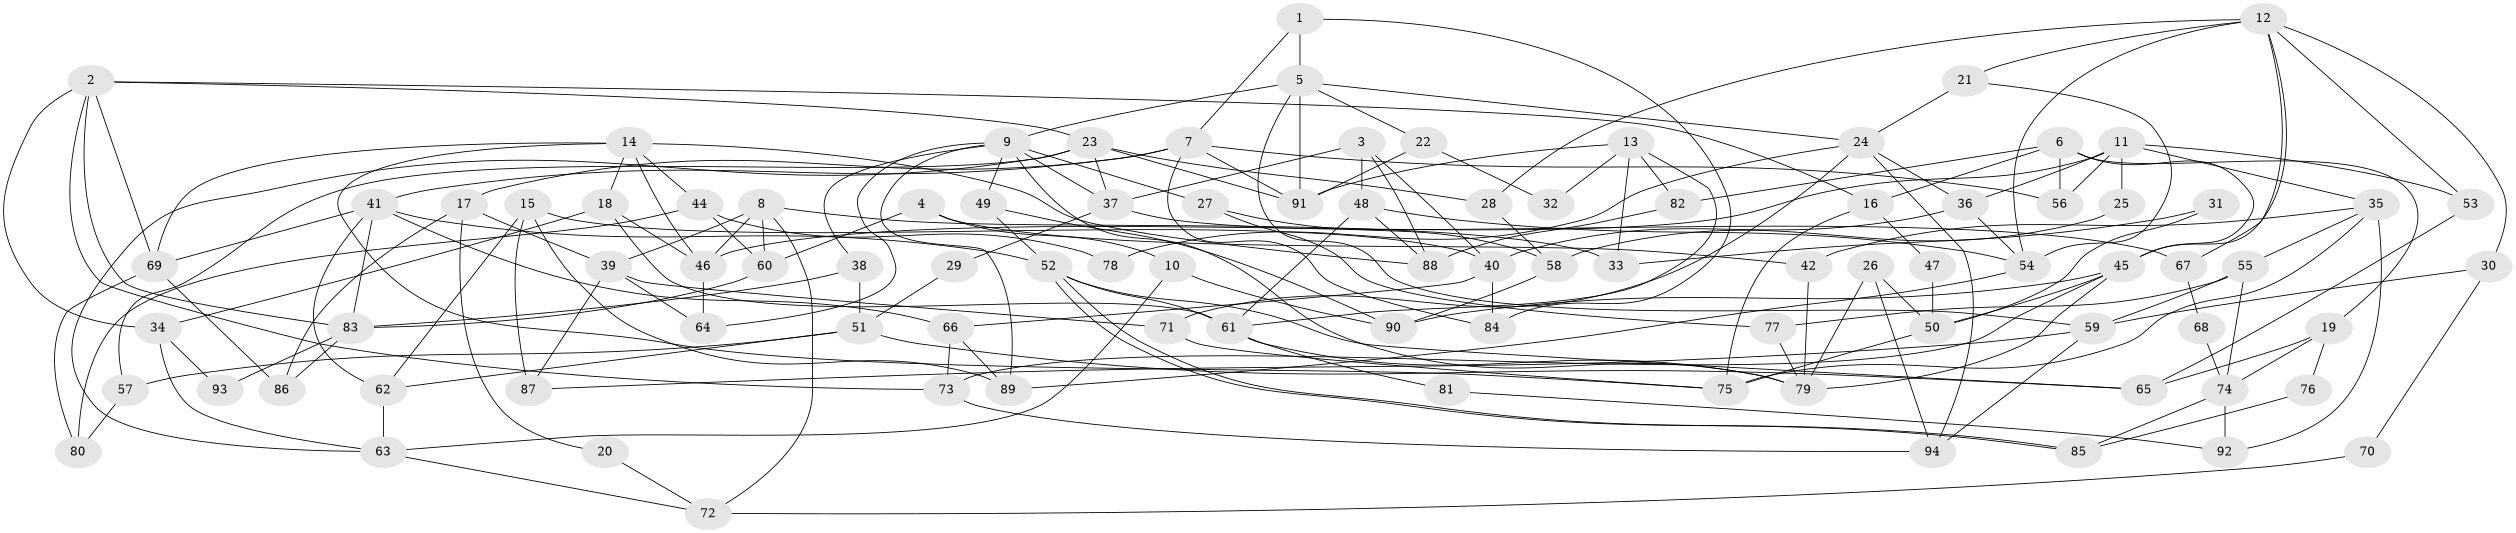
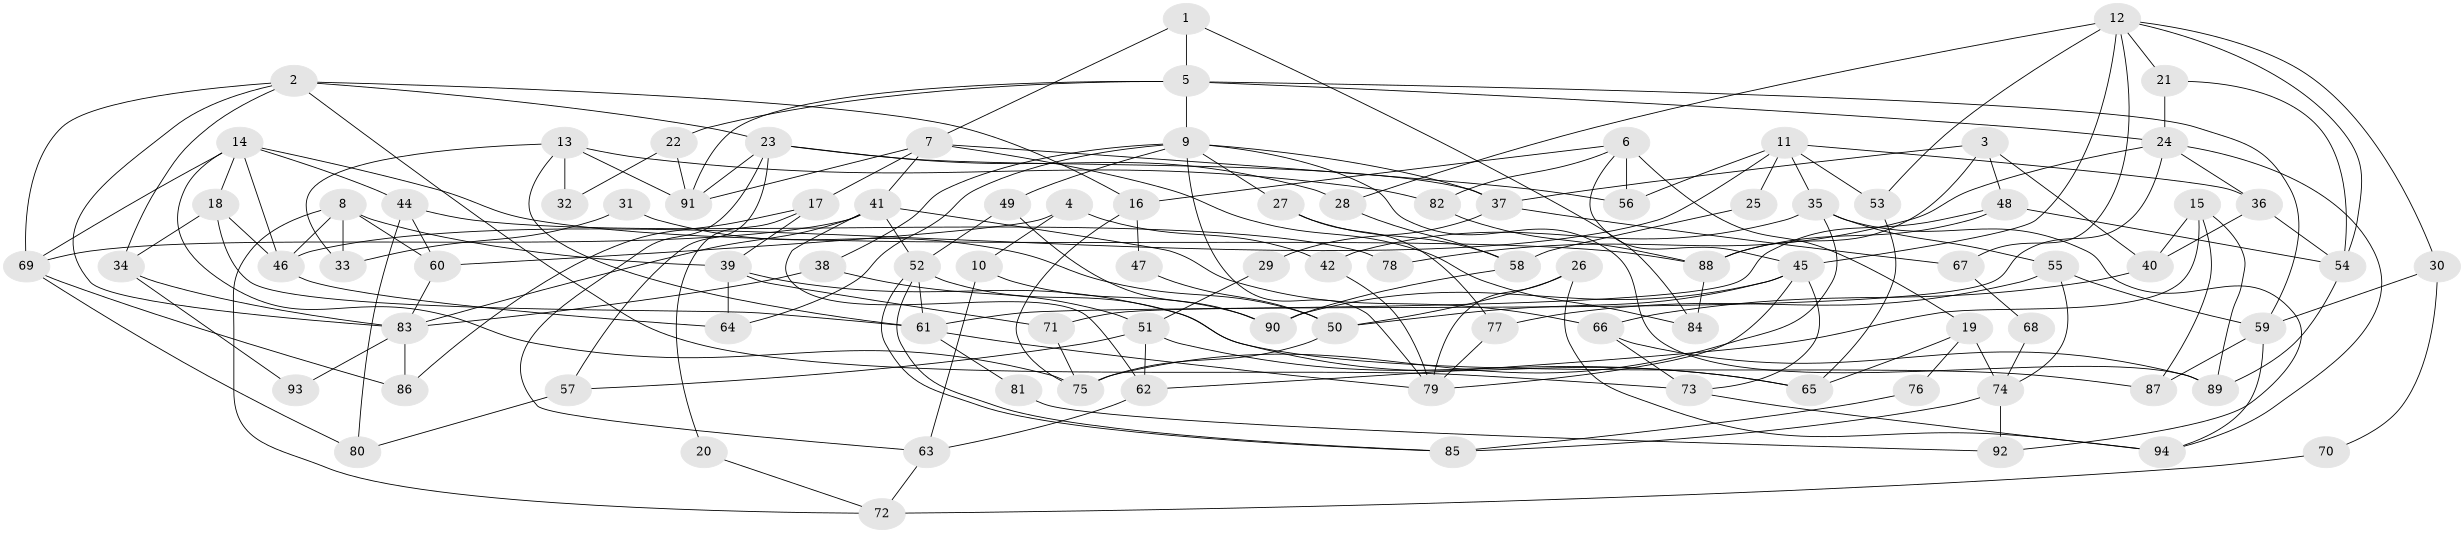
(1493, 298) -> (1701, 297)
(239, 426) -> (260, 306)
